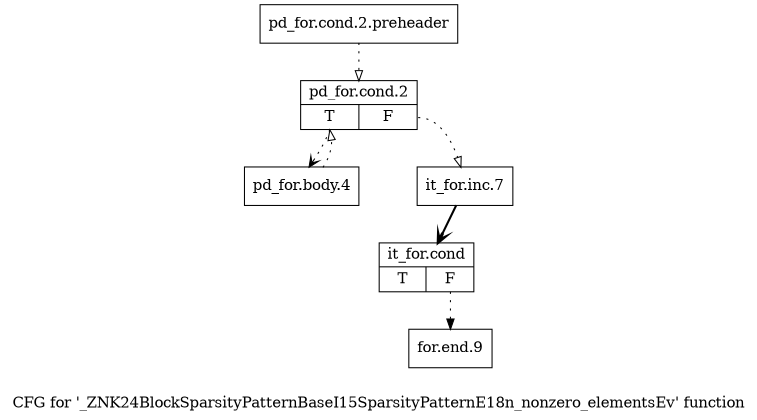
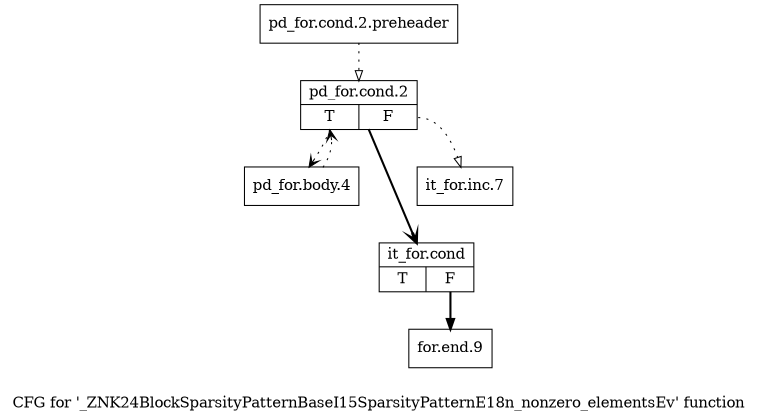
(329, 154) -> (329, 154)
(449, 220) -> (391, 181)
(450, 305) -> (450, 305)
